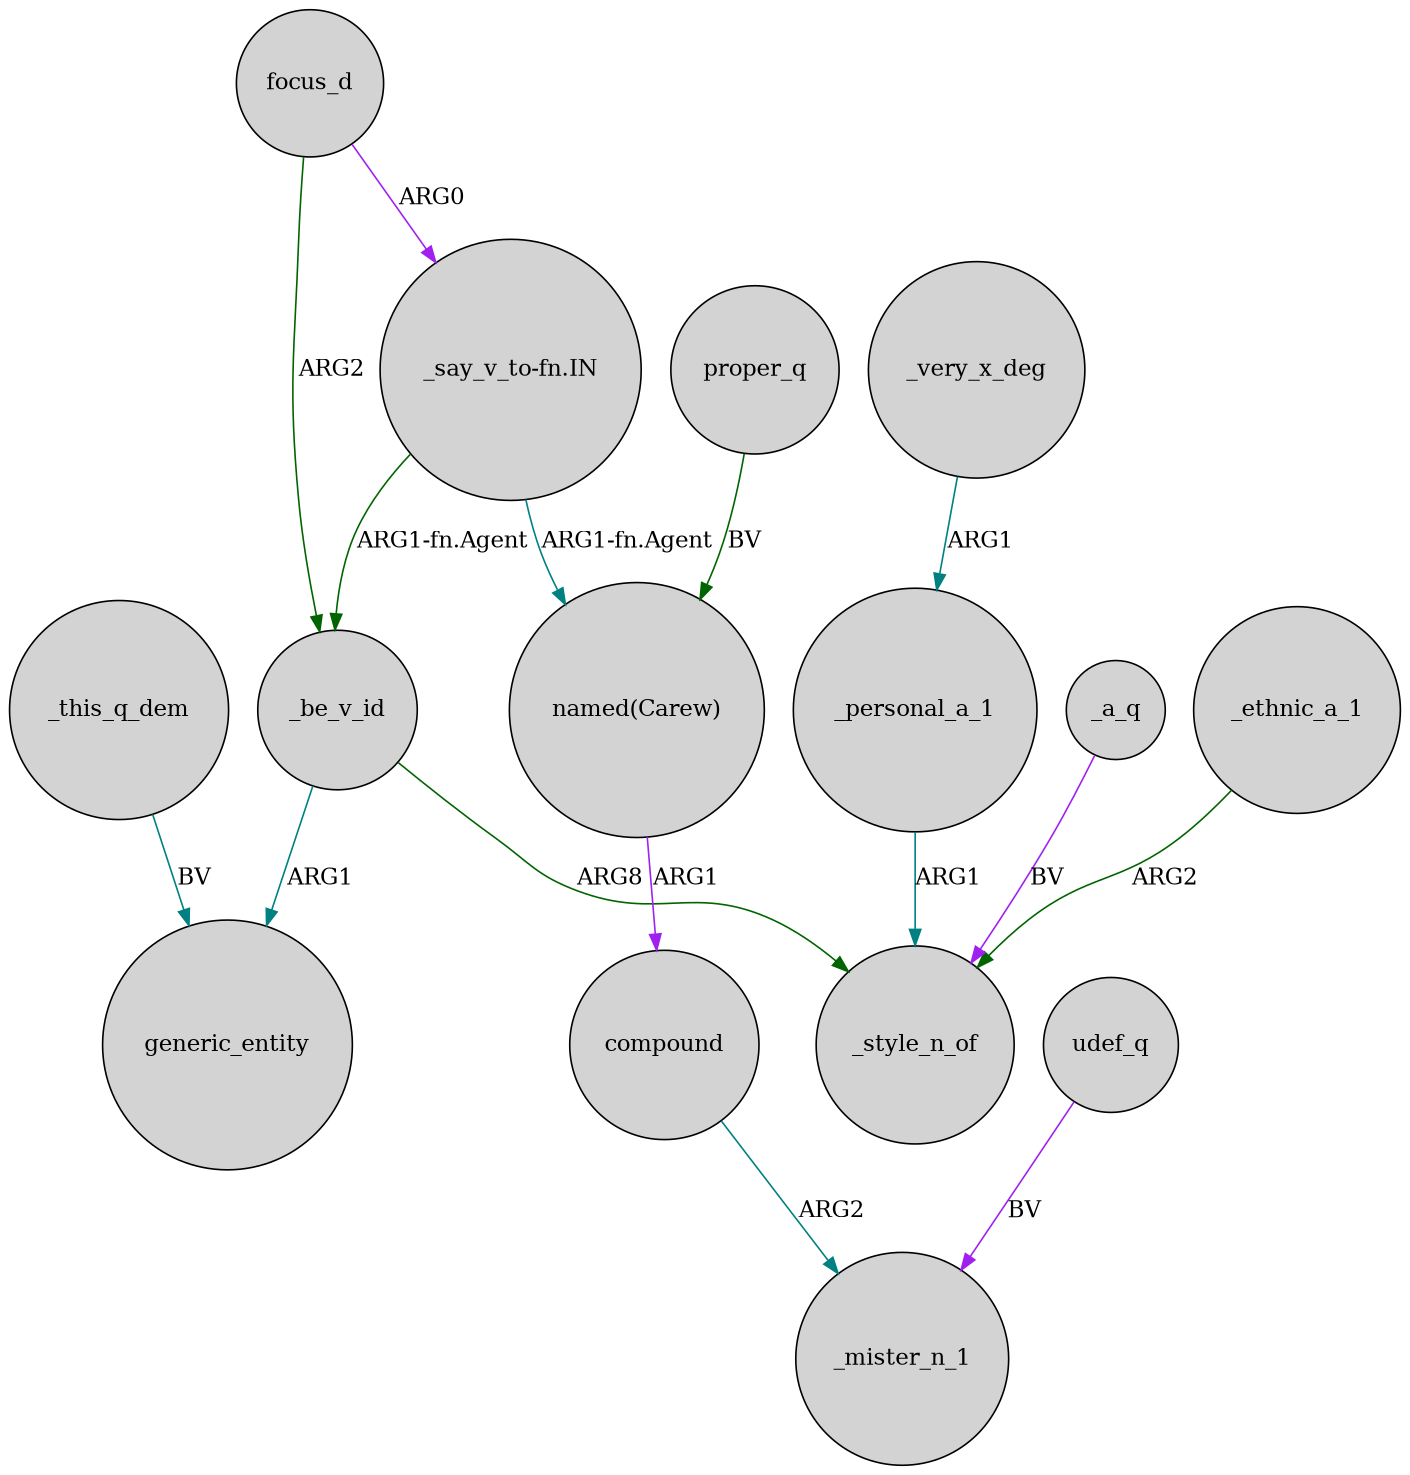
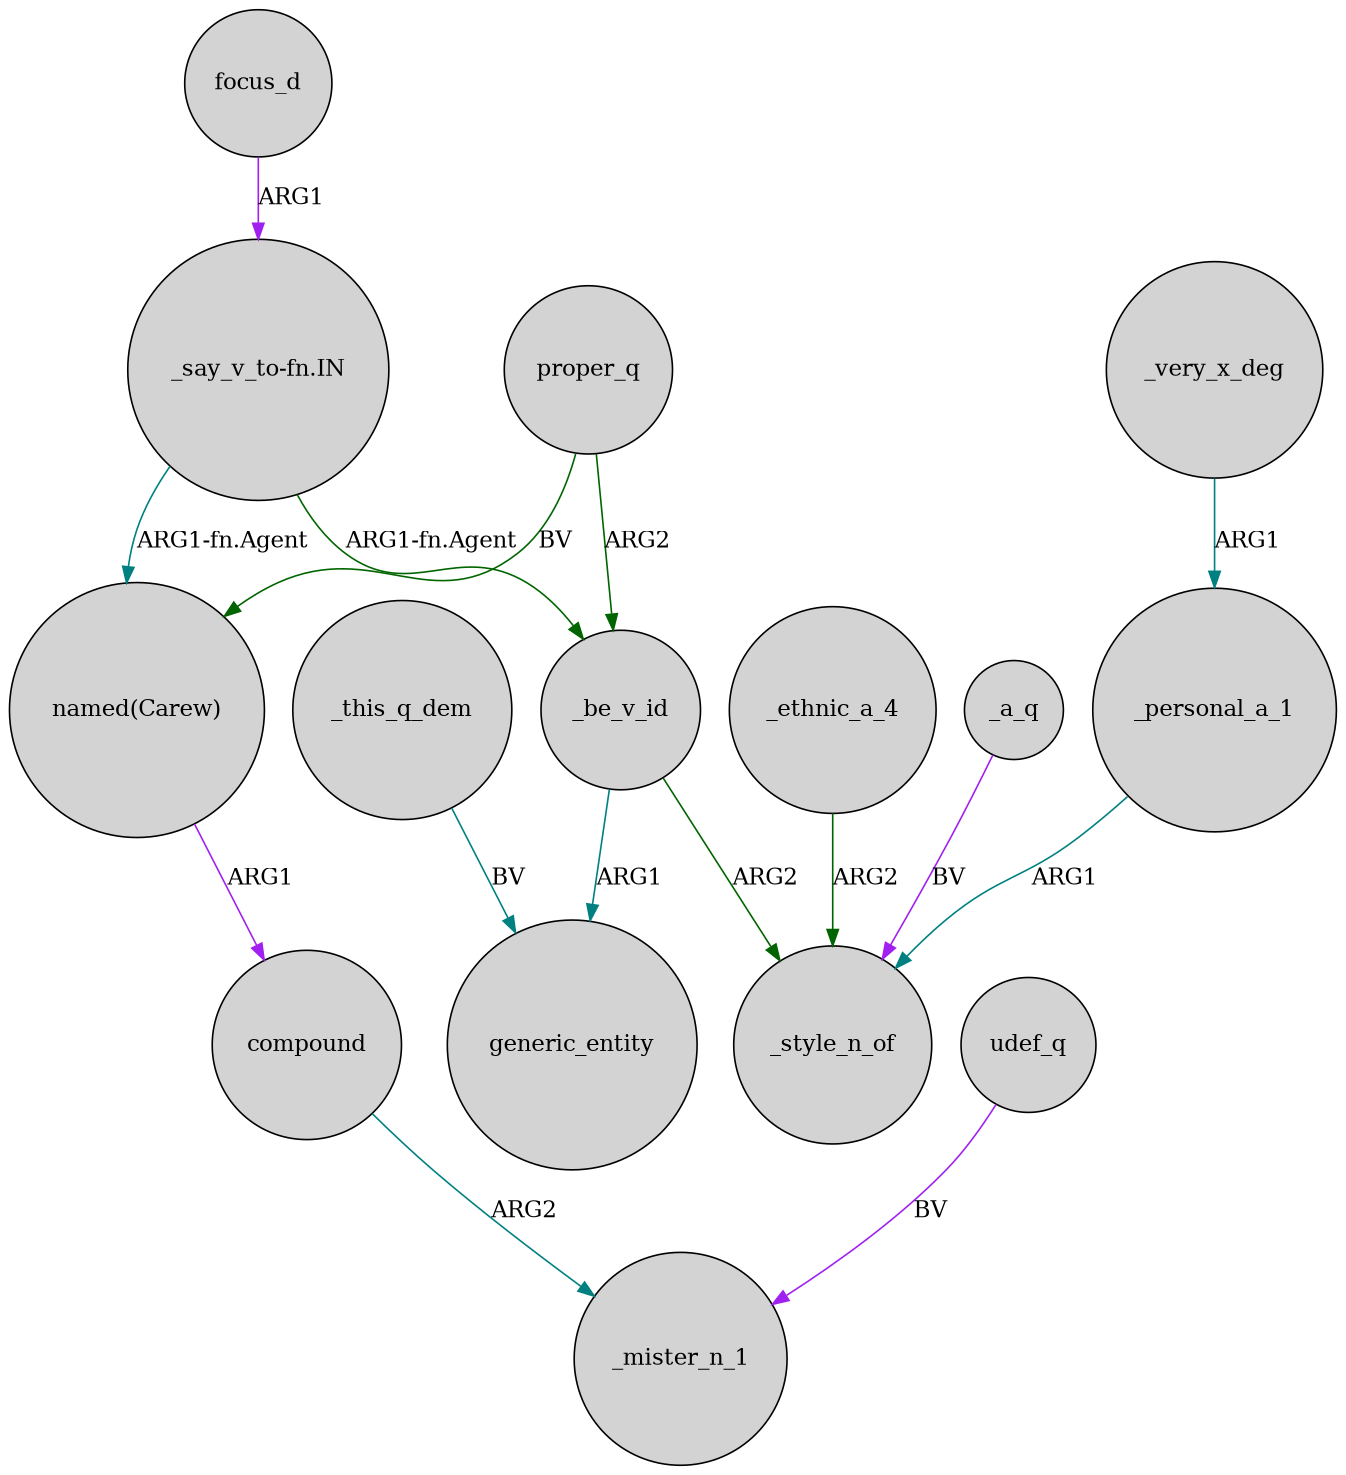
(432, 198) -> (291, 198)
(293, 387) -> (604, 534)
(1297, 710) -> (833, 710)
(610, 879) -> (766, 879)
